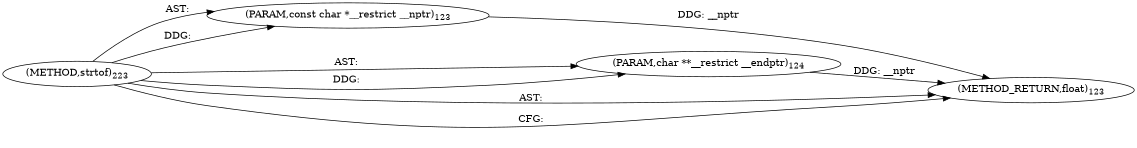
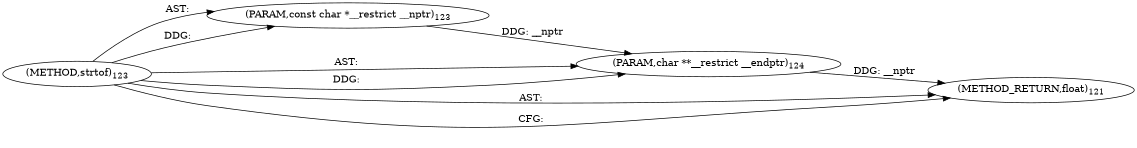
(738, 32) -> (526, 39)
(120, 73) -> (120, 73)
(1097, 89) -> (1097, 89)
